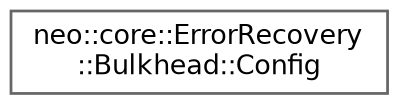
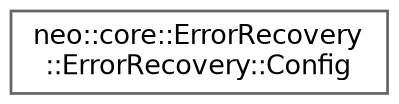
(199, 52) -> (199, 52)
